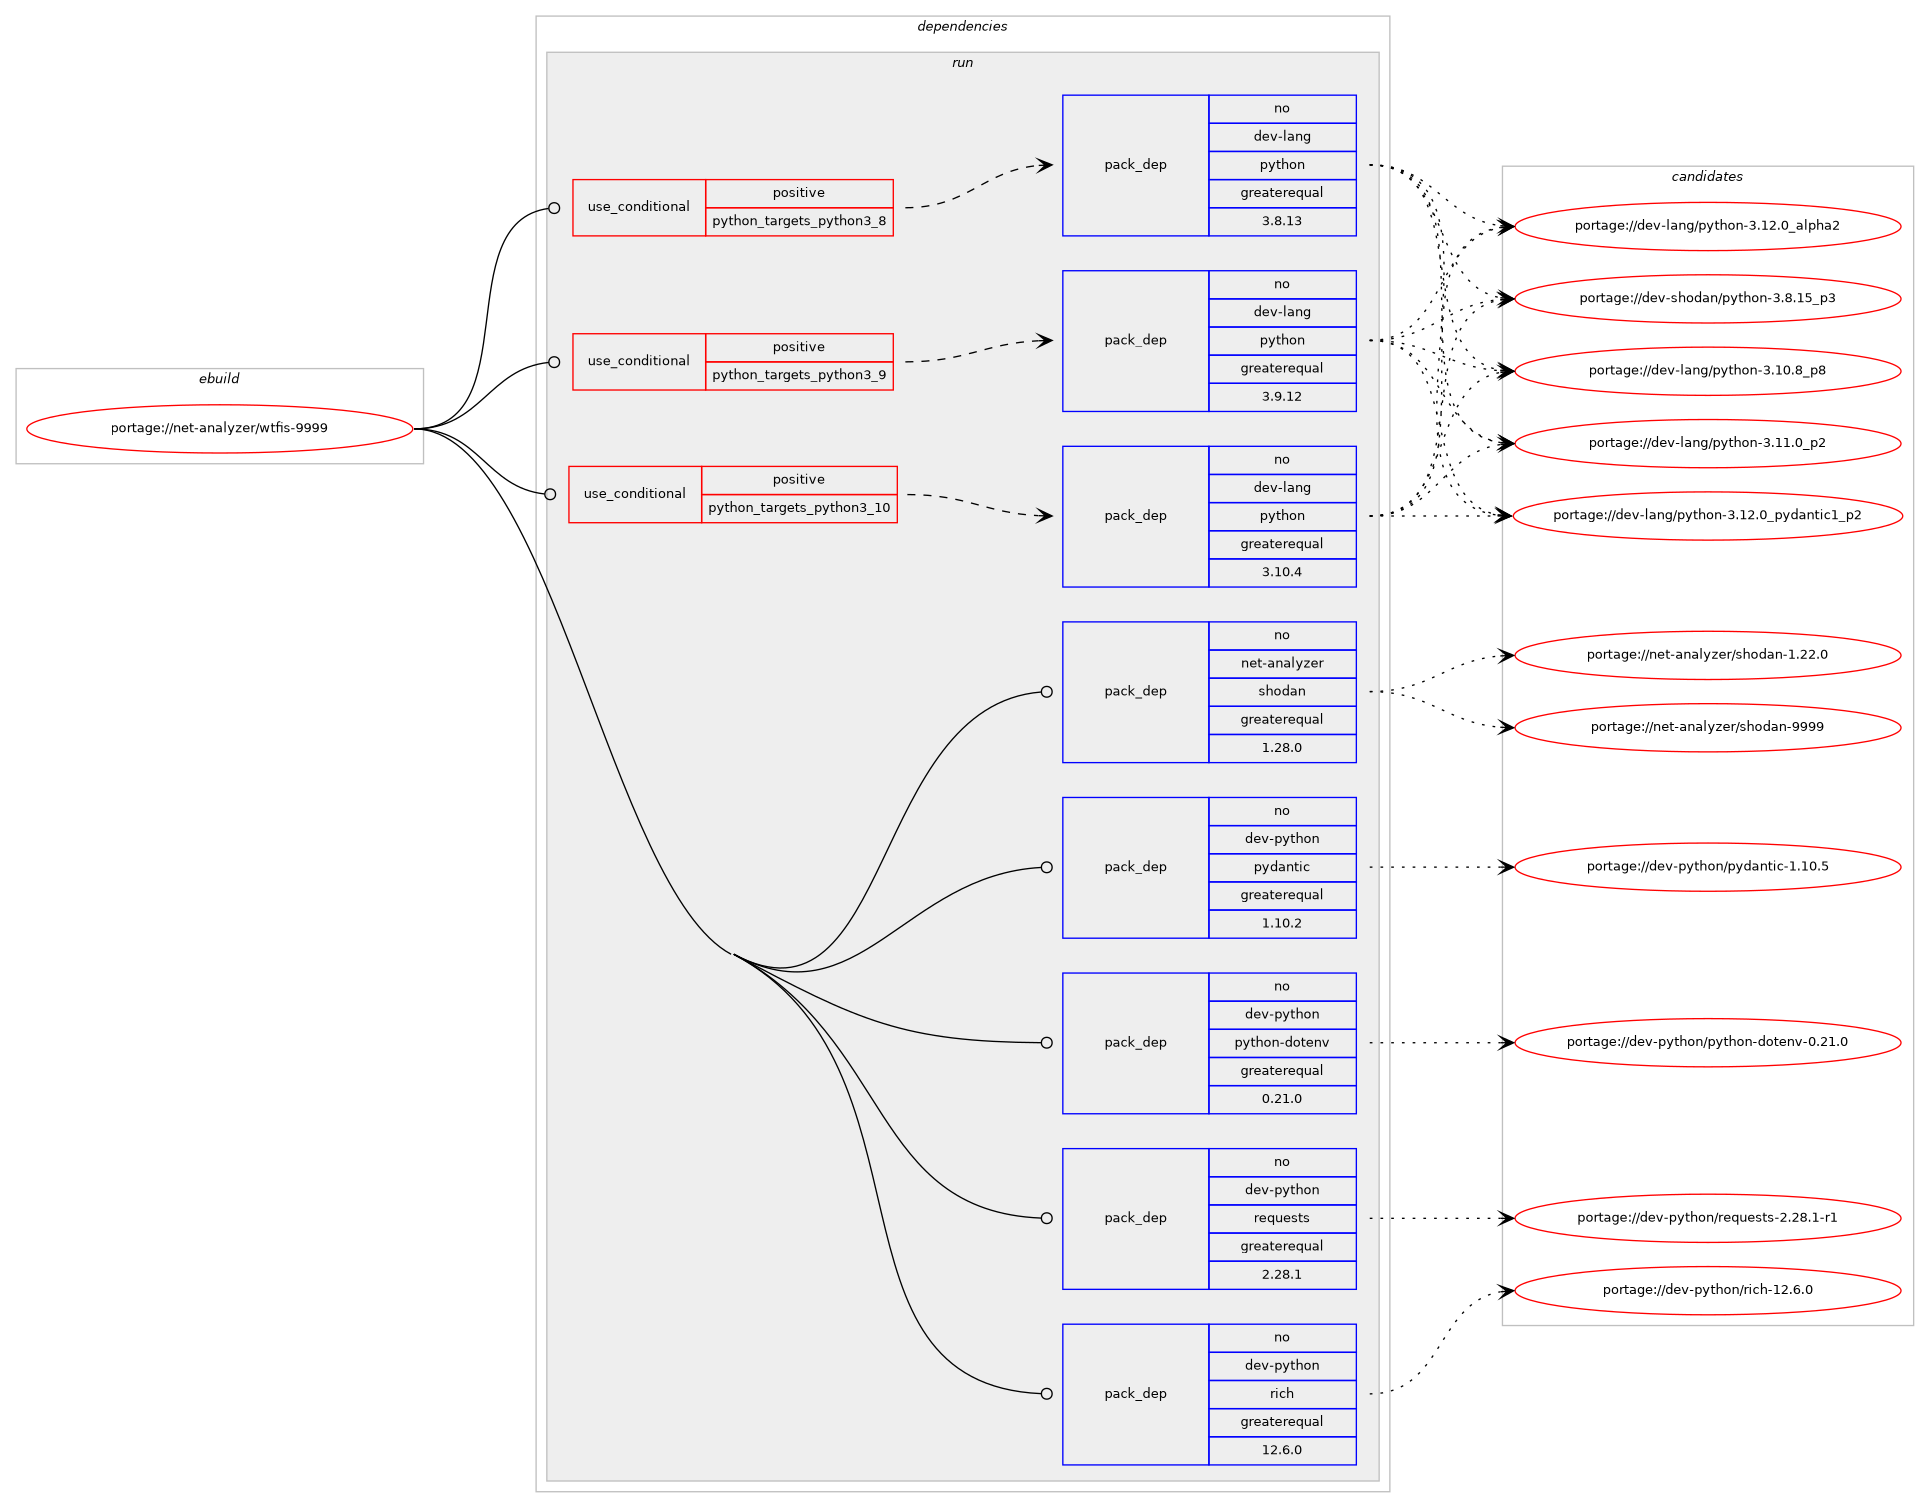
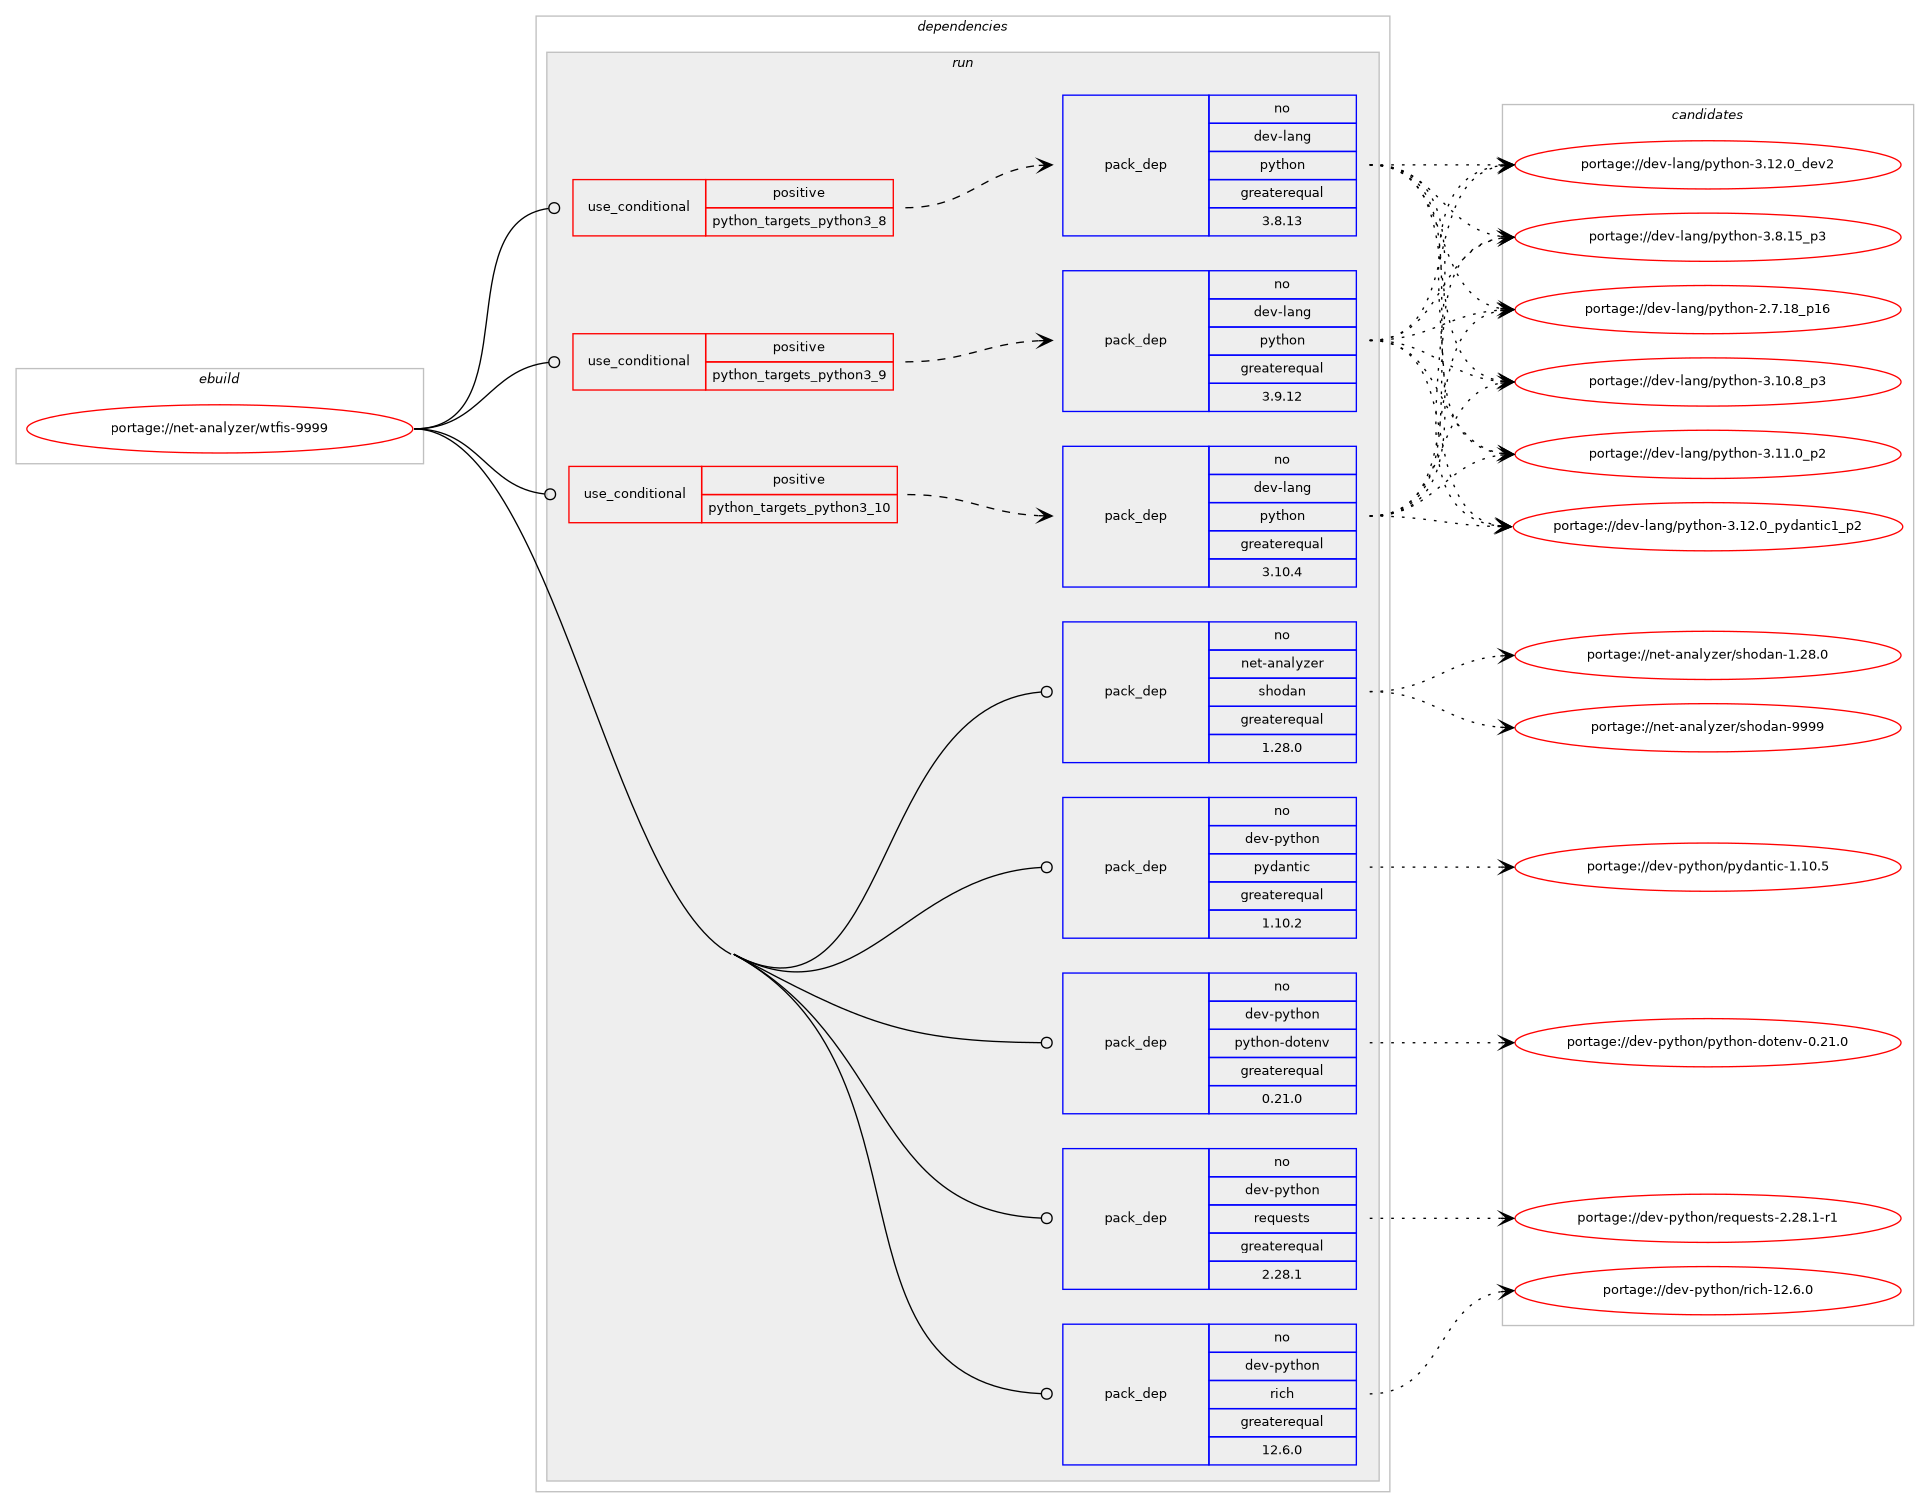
(1708, 227) -> (1708, 165)
(1708, 299) -> (1708, 237)
none -> (1708, 310)
(1708, 371) -> (1708, 382)
(1708, 655) -> (1708, 655)
